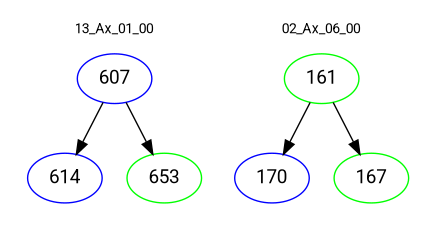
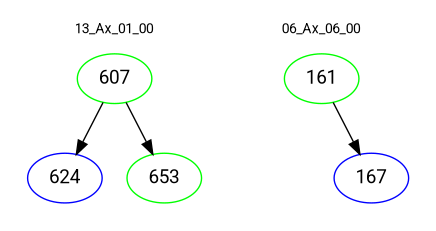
(322, 30) -> (322, 30)
(115, 79) -> (115, 79)
(65, 178) -> (65, 178)
(272, 178) -> none
(371, 178) -> (371, 178)
